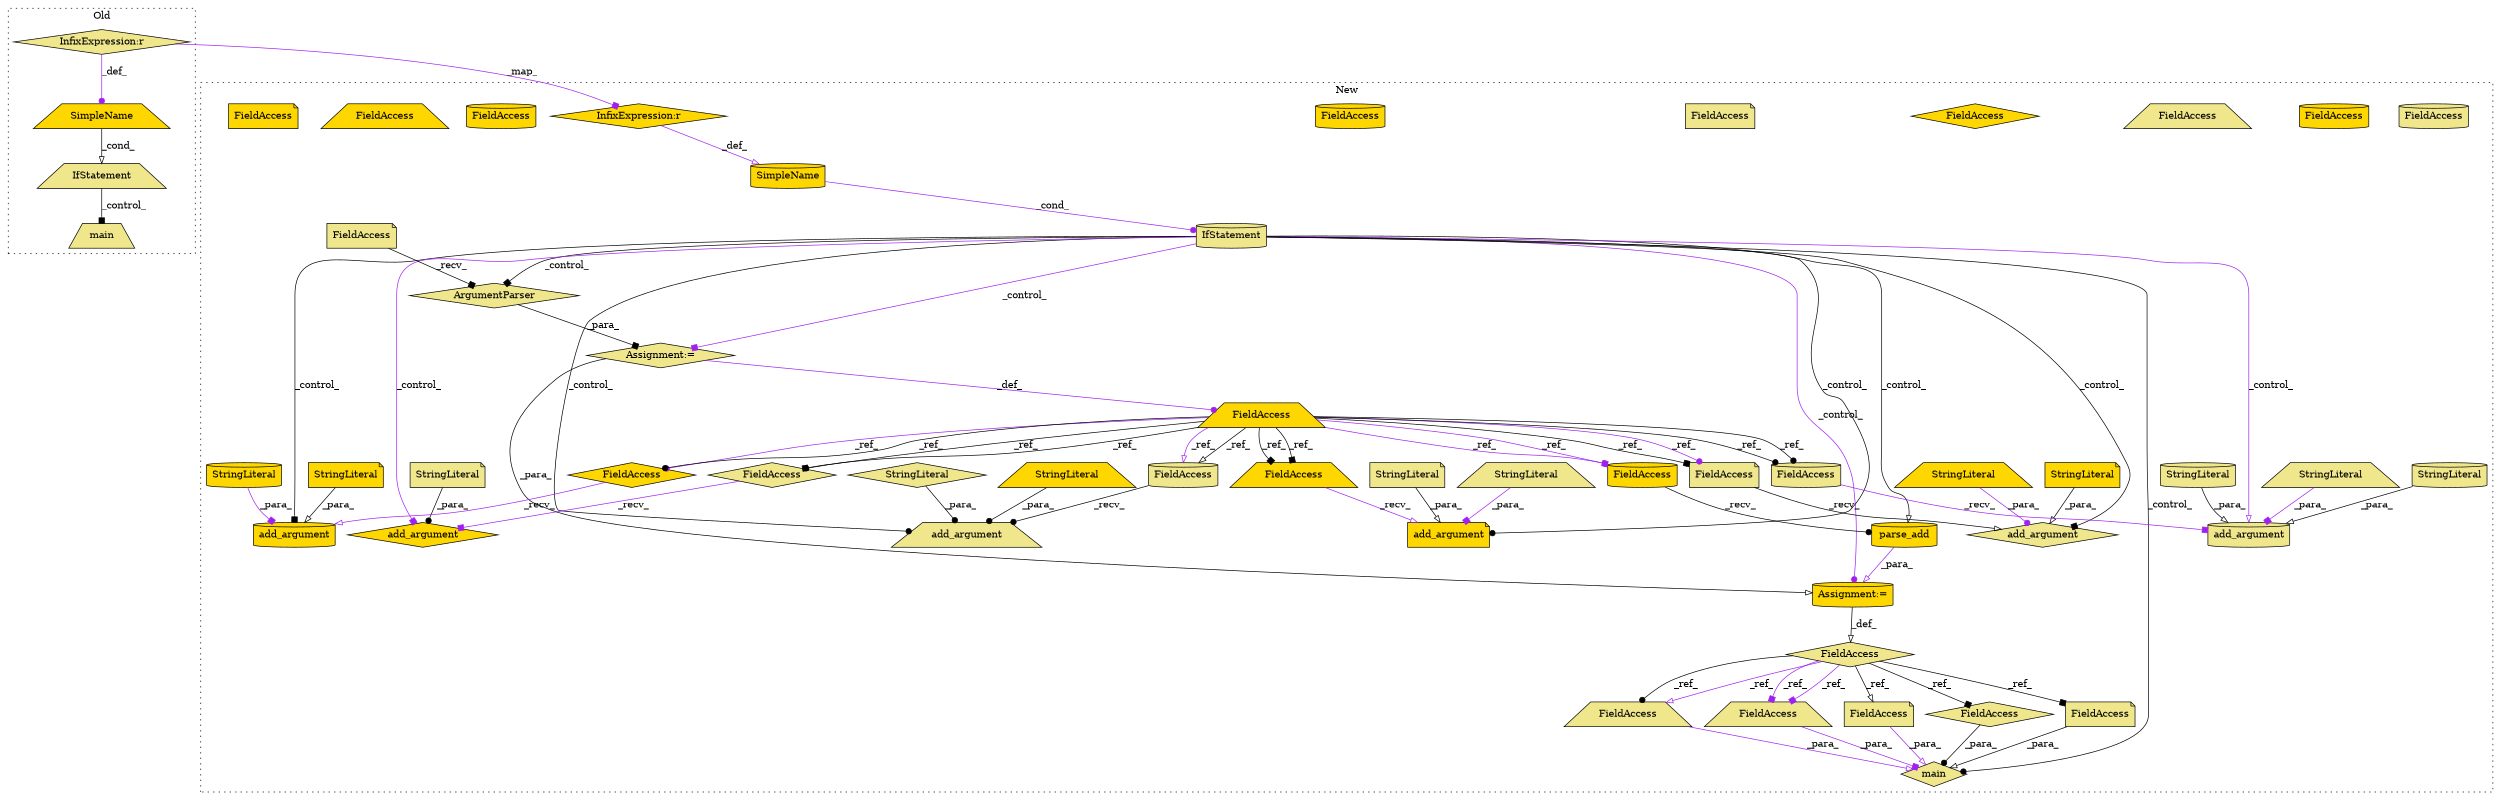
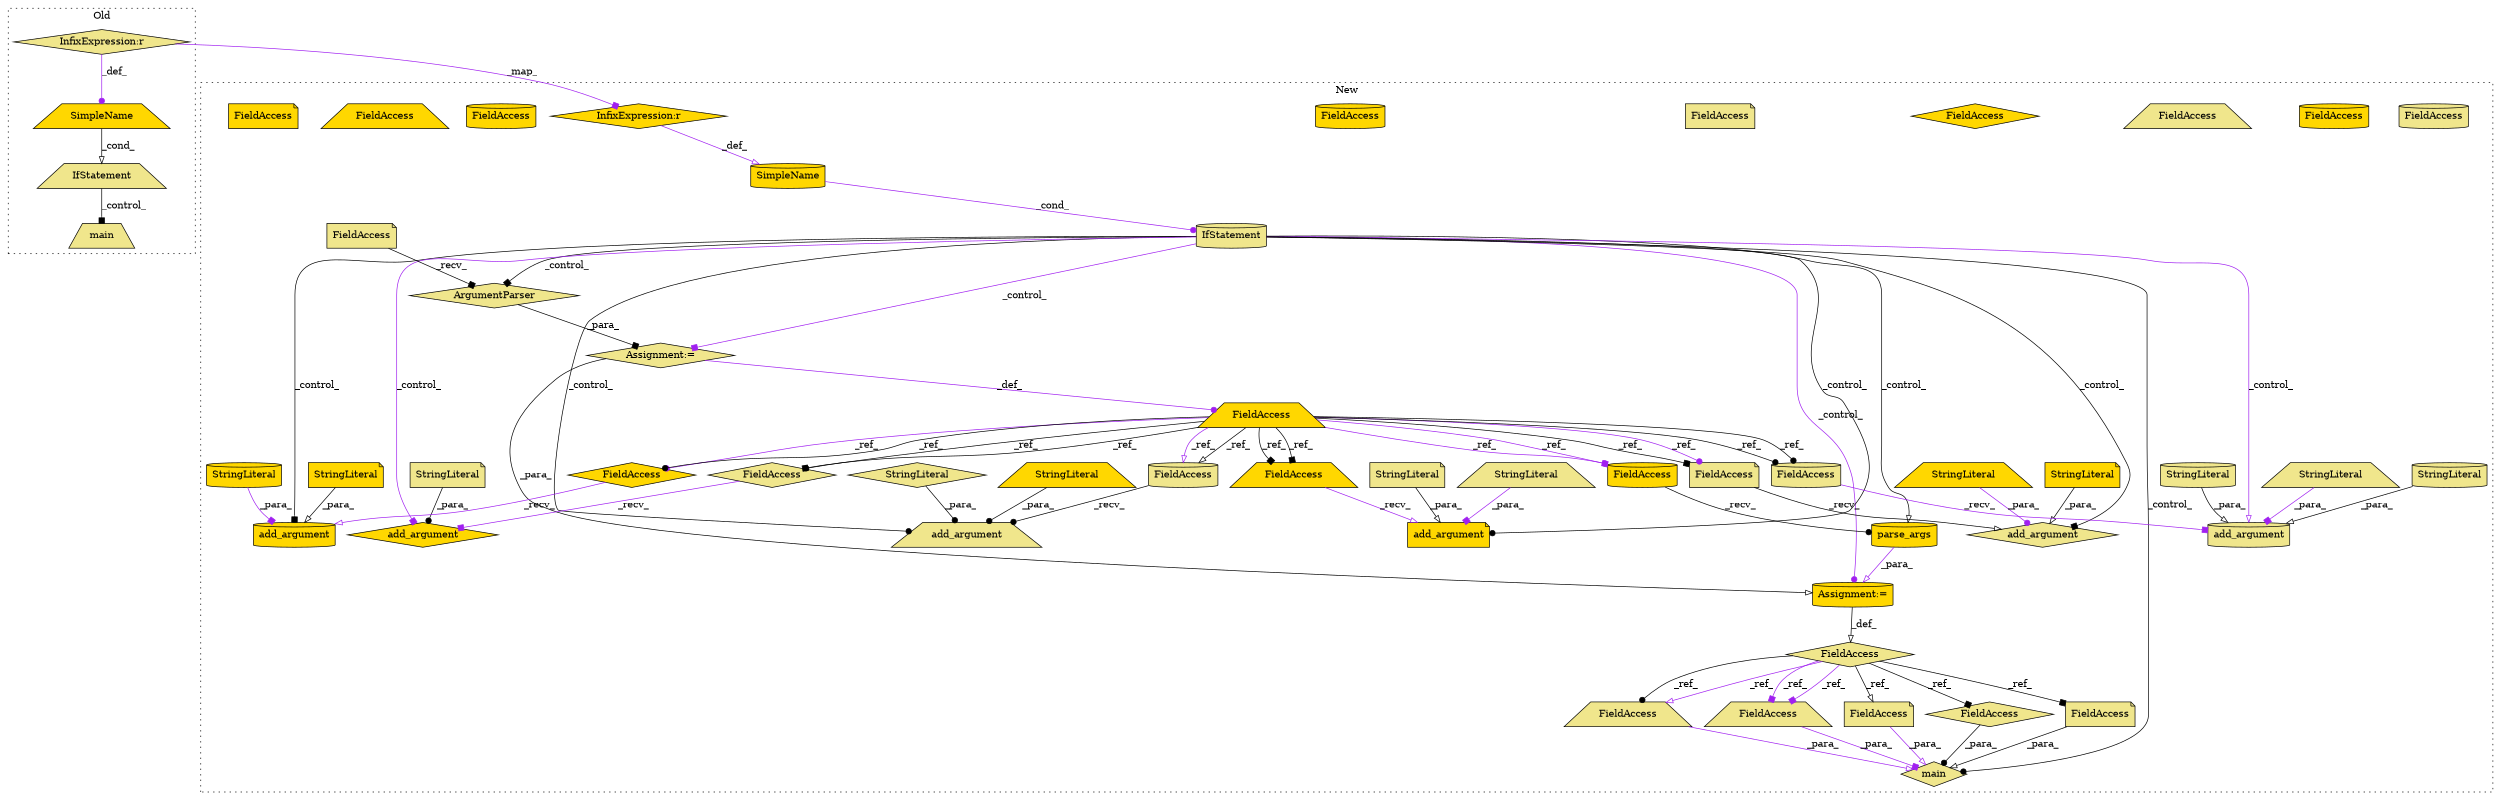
(1904, 535) -> (1904, 535)
